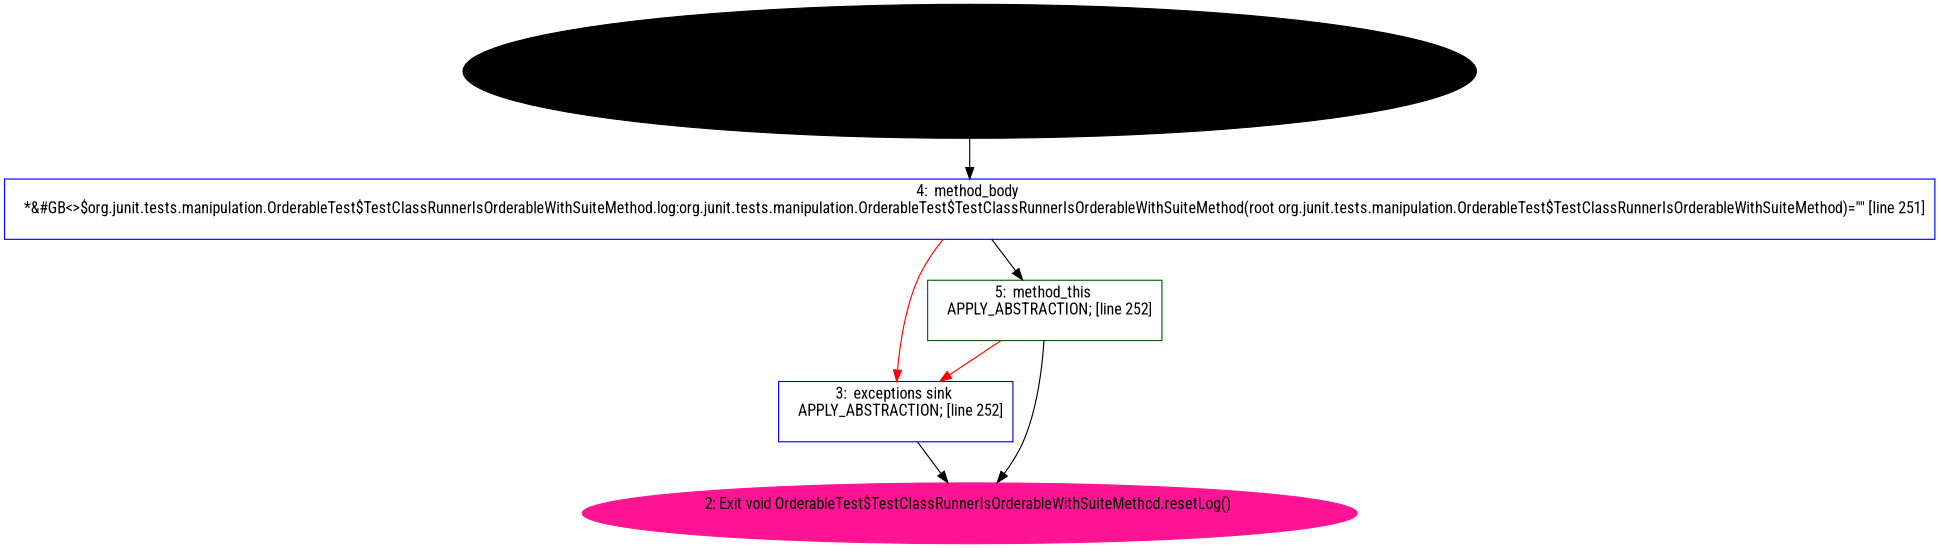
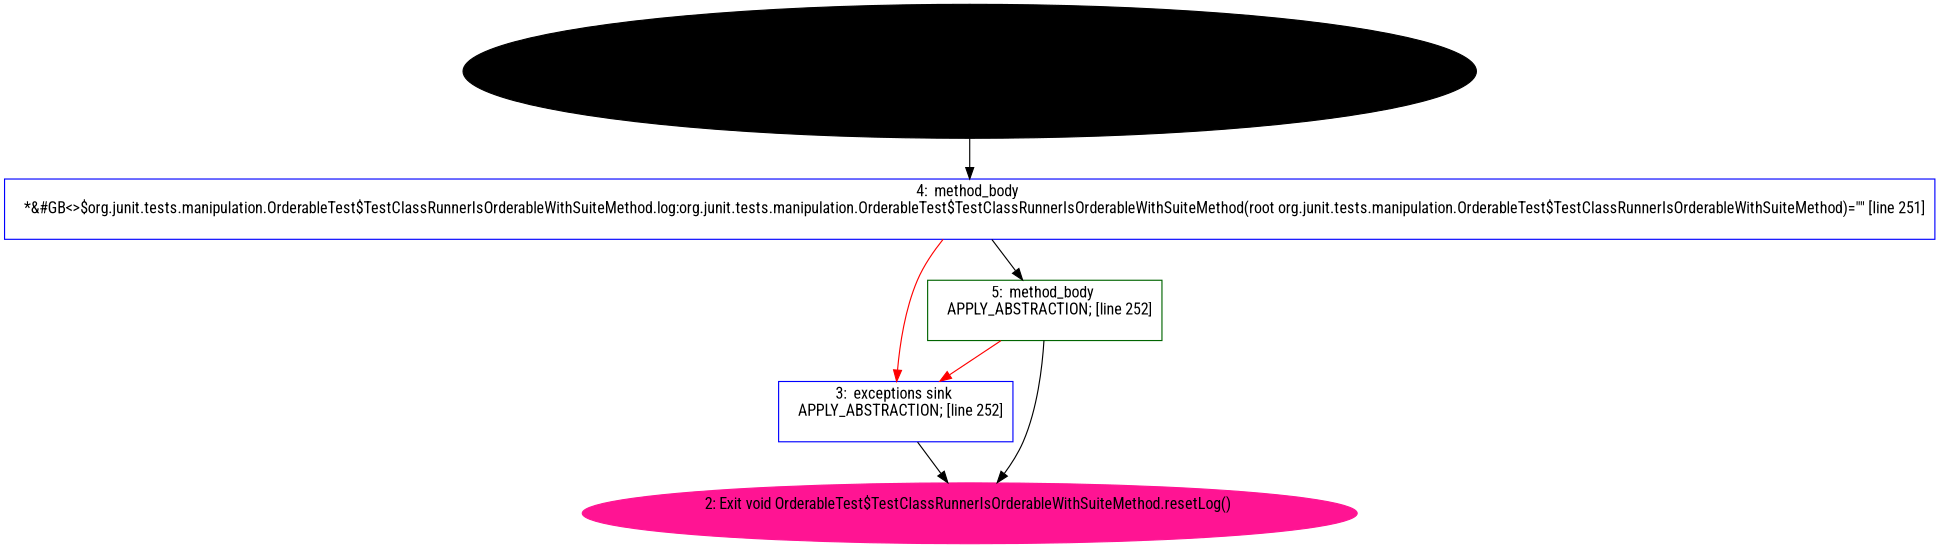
(1045, 310) -> (1045, 310)
